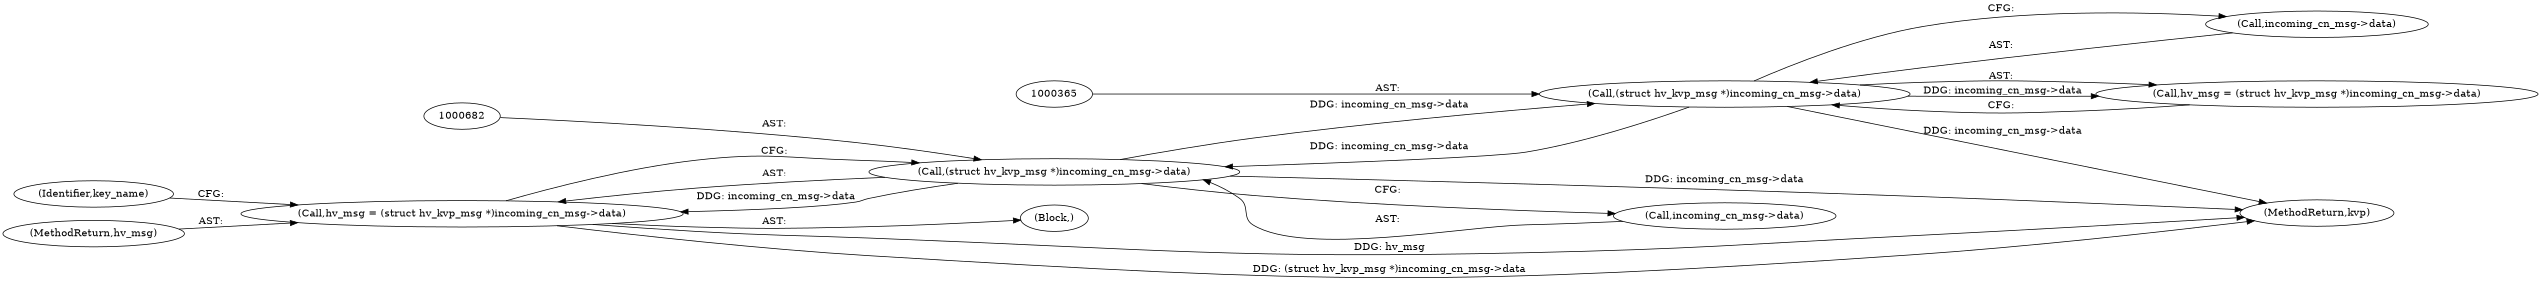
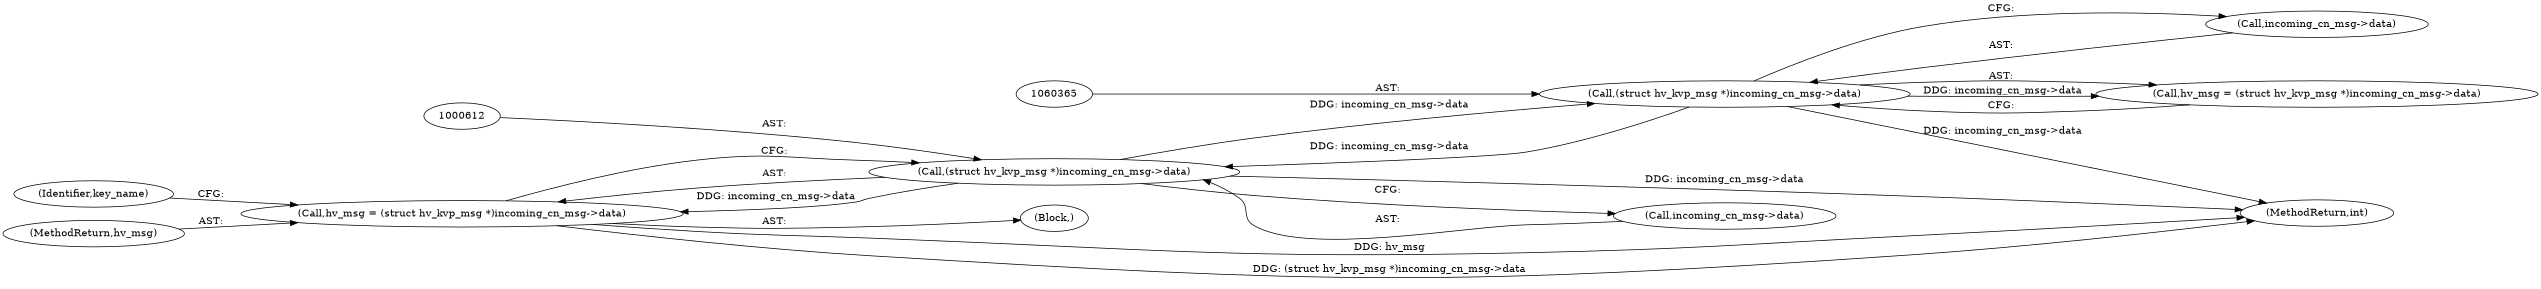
(1054, 94) -> (1054, 94)
(462, 116) -> (462, 116)
(2317, 213) -> (2317, 213)
